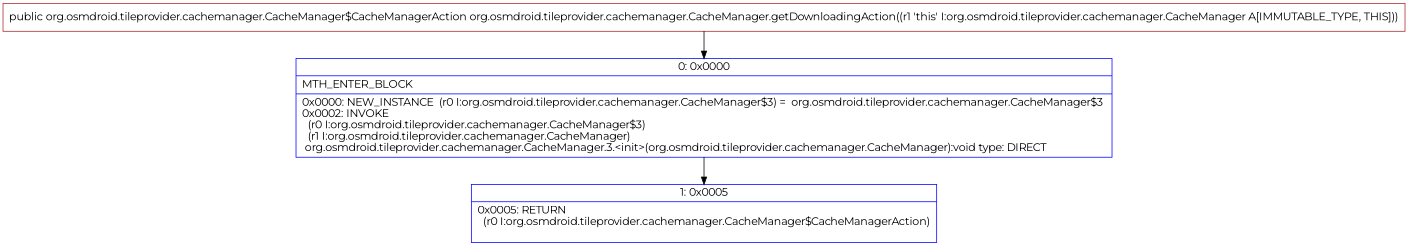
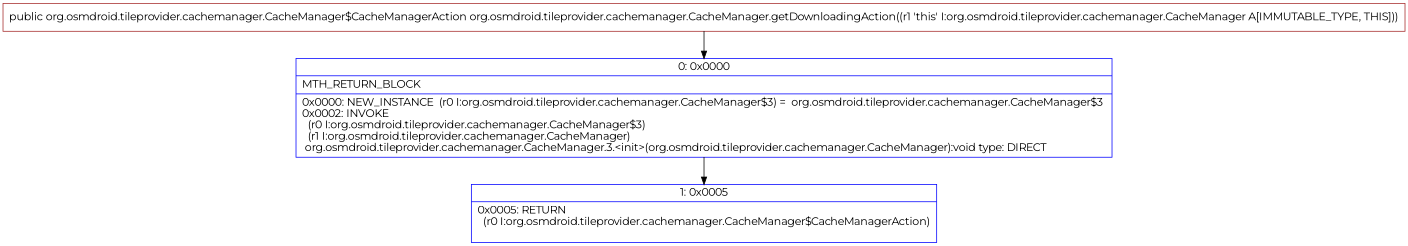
(357, 84) -> (361, 84)
